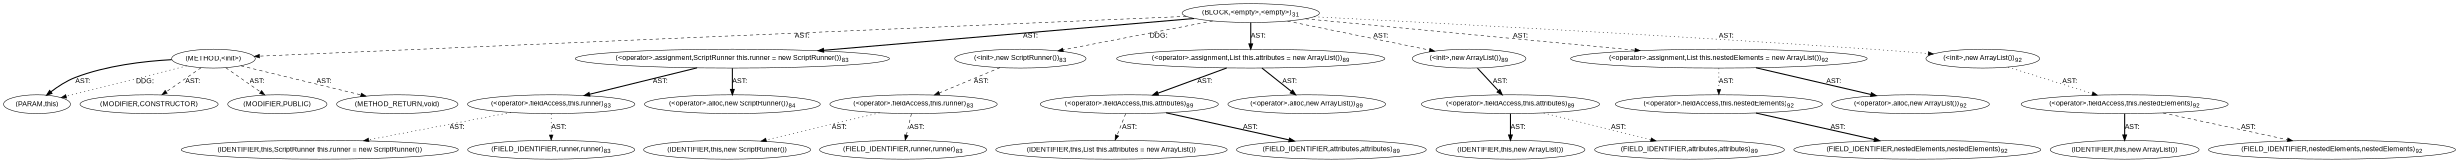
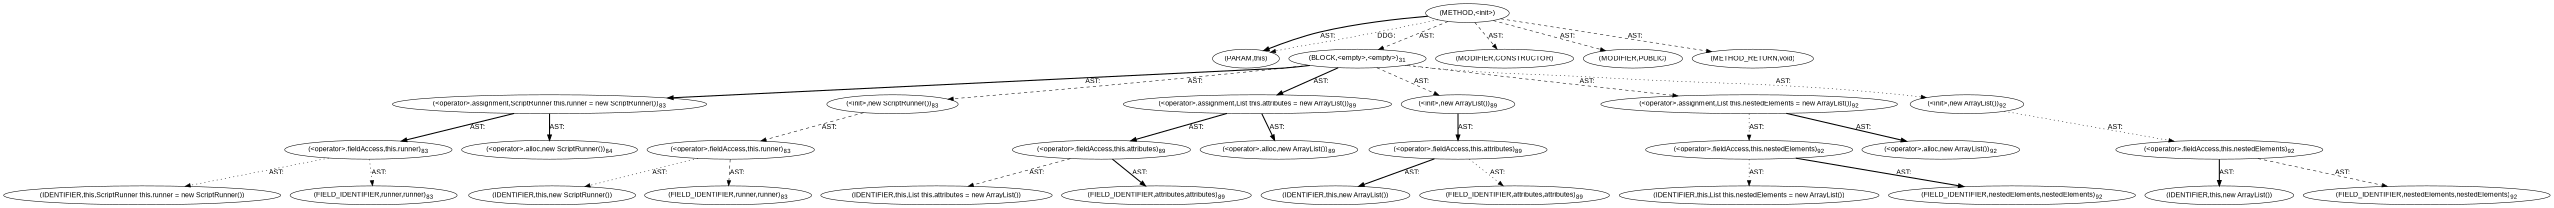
(723, 36) -> (1416, 35)
(1160, 36) -> (1196, 81)
none -> (1749, 195)
